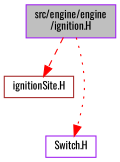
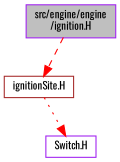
(84, 82) -> (52, 112)
